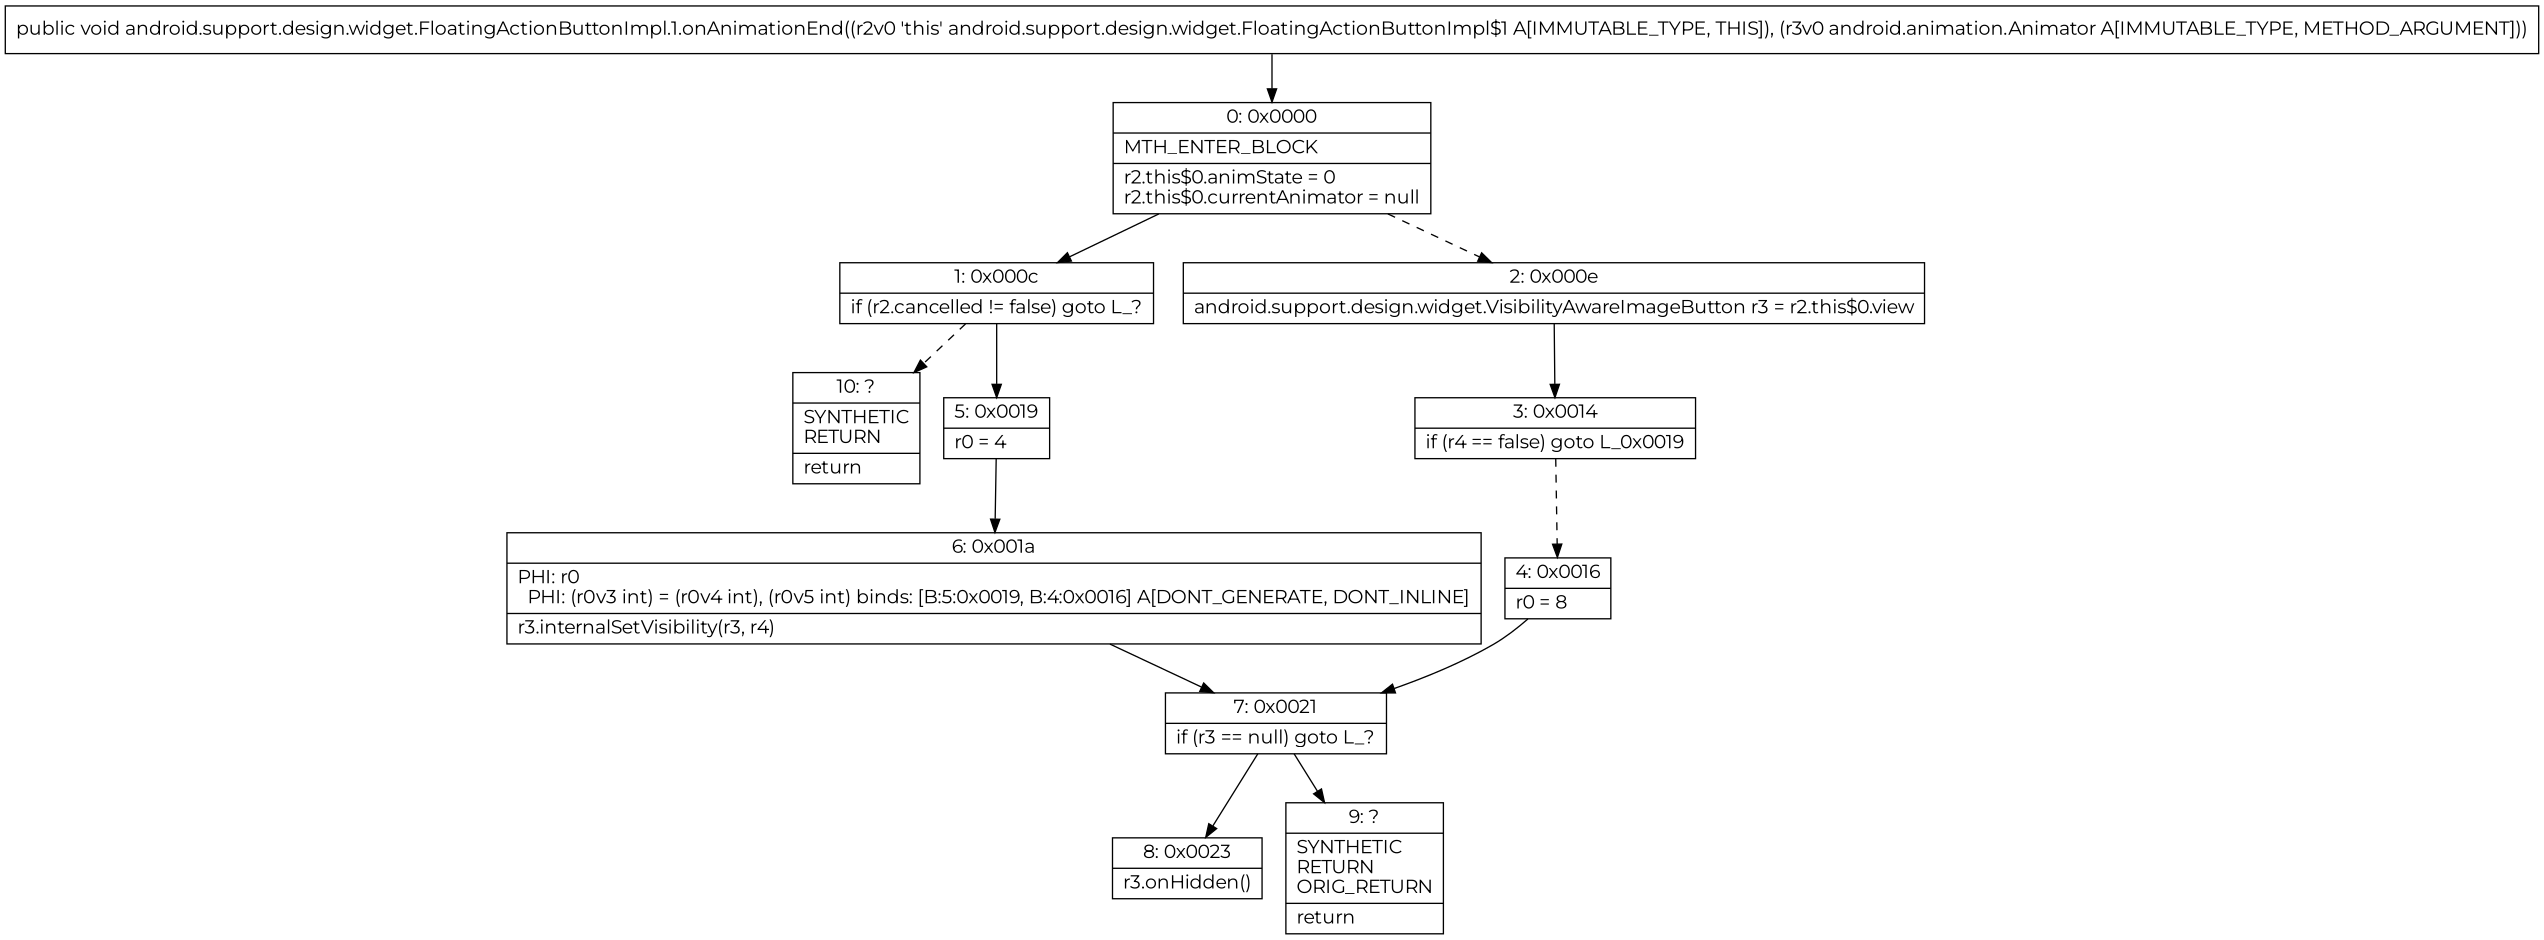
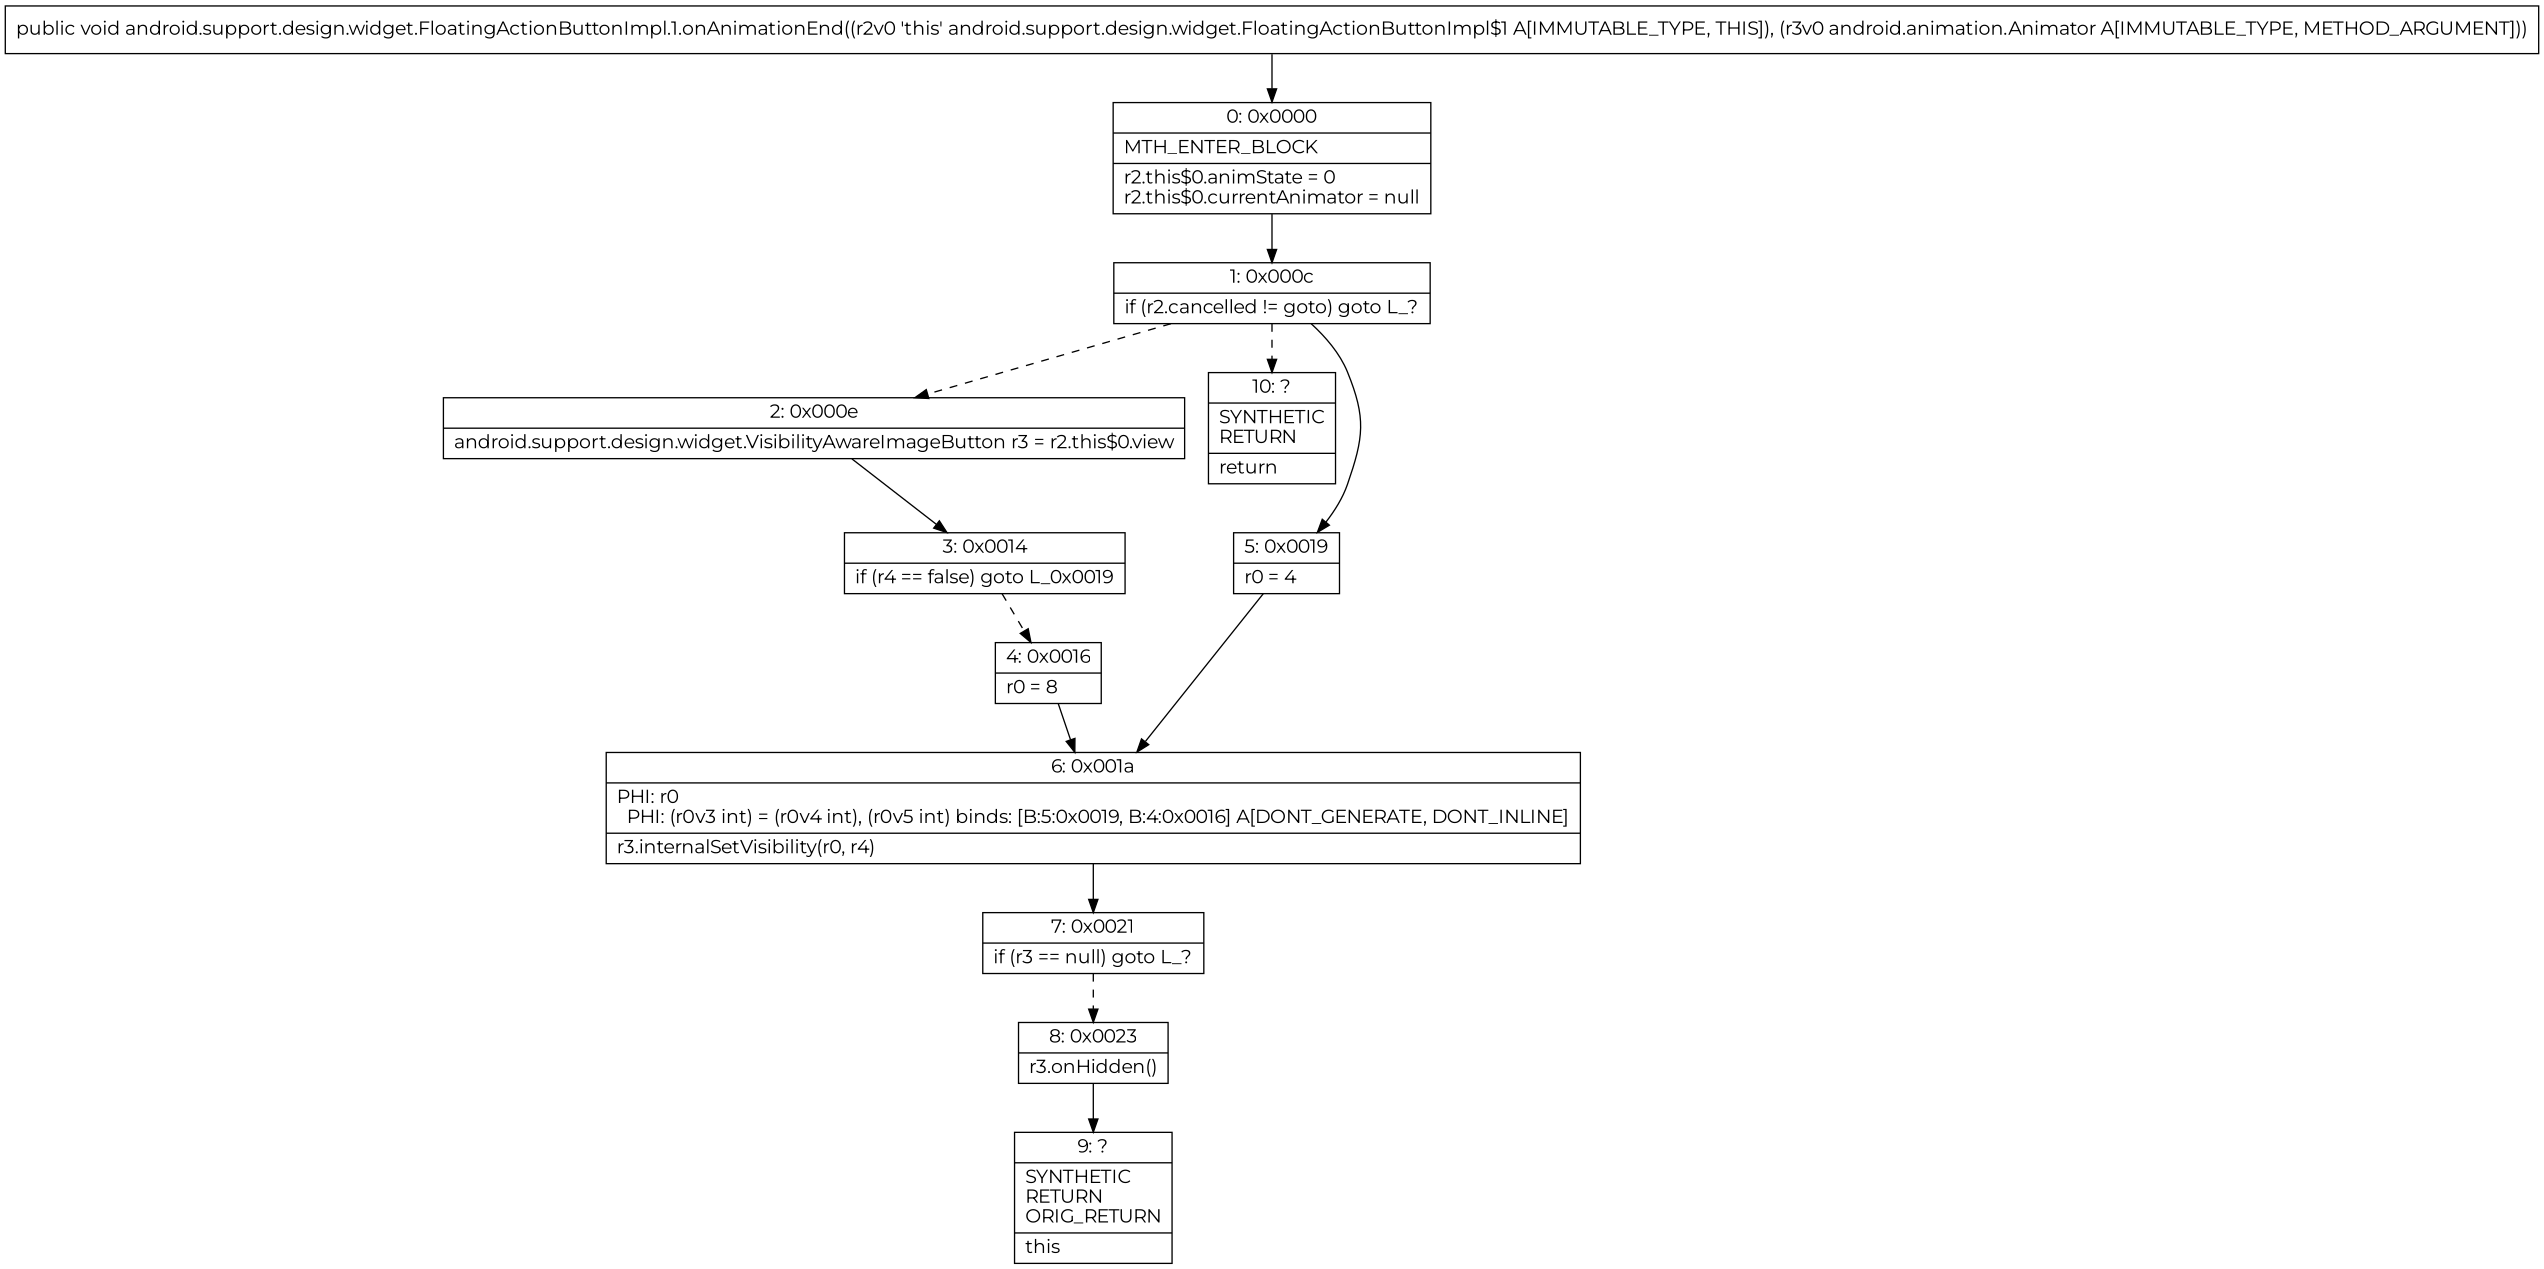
(1434, 235) -> (1049, 359)
(997, 308) -> (1272, 308)
(647, 628) -> (747, 848)
(1464, 660) -> (1064, 722)
(1306, 773) -> (1093, 1101)
(1235, 790) -> (1093, 991)
(1326, 918) -> (1043, 1248)
